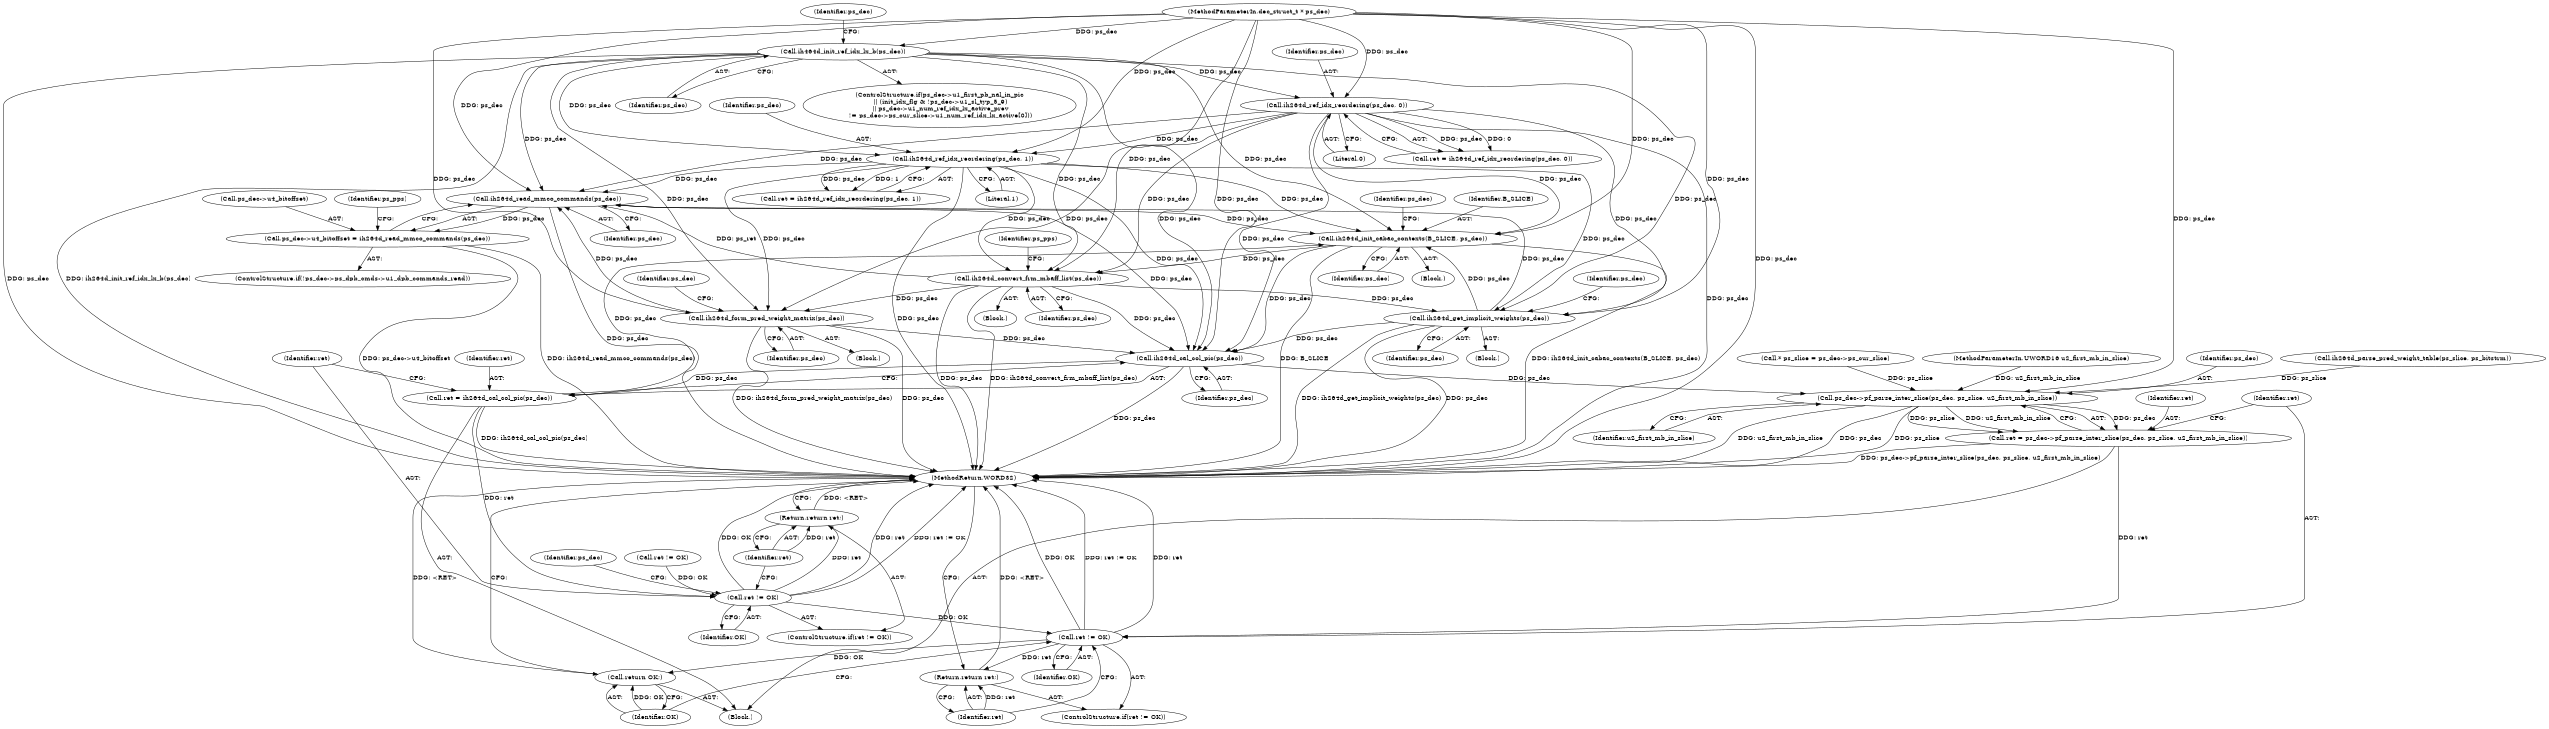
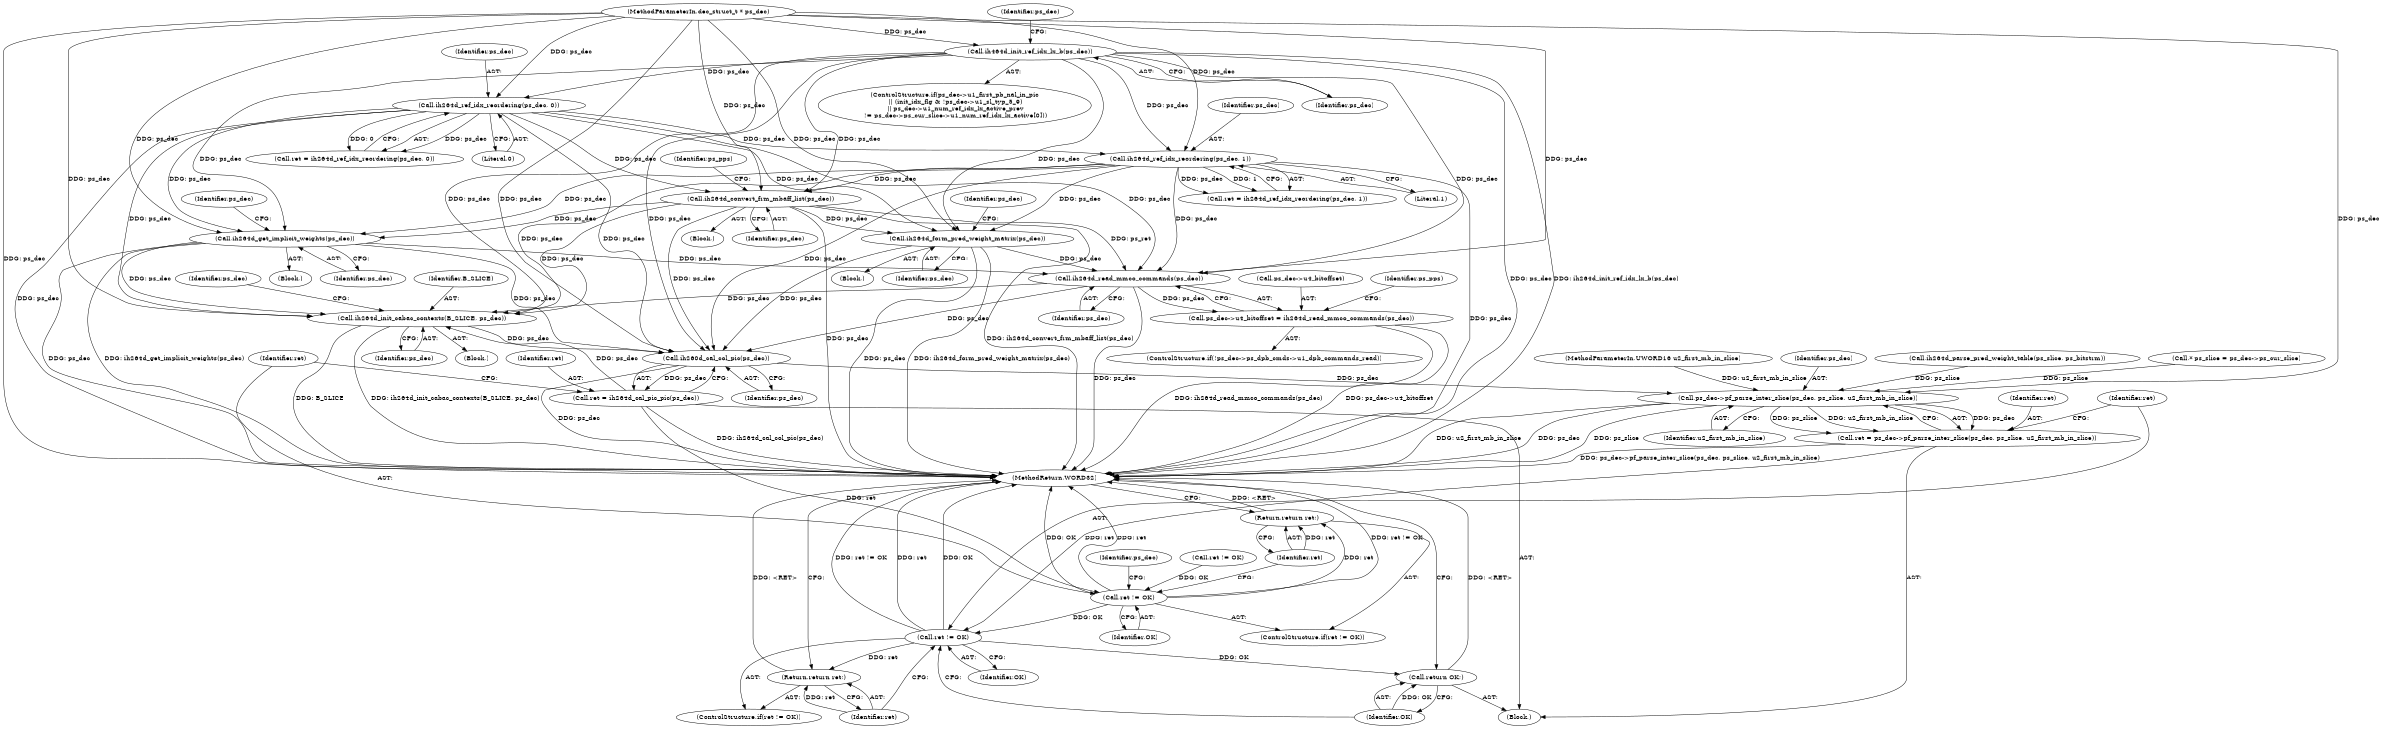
(1218, 259) -> (550, 250)
(1190, 359) -> (716, 359)
(490, 398) -> (636, 398)
